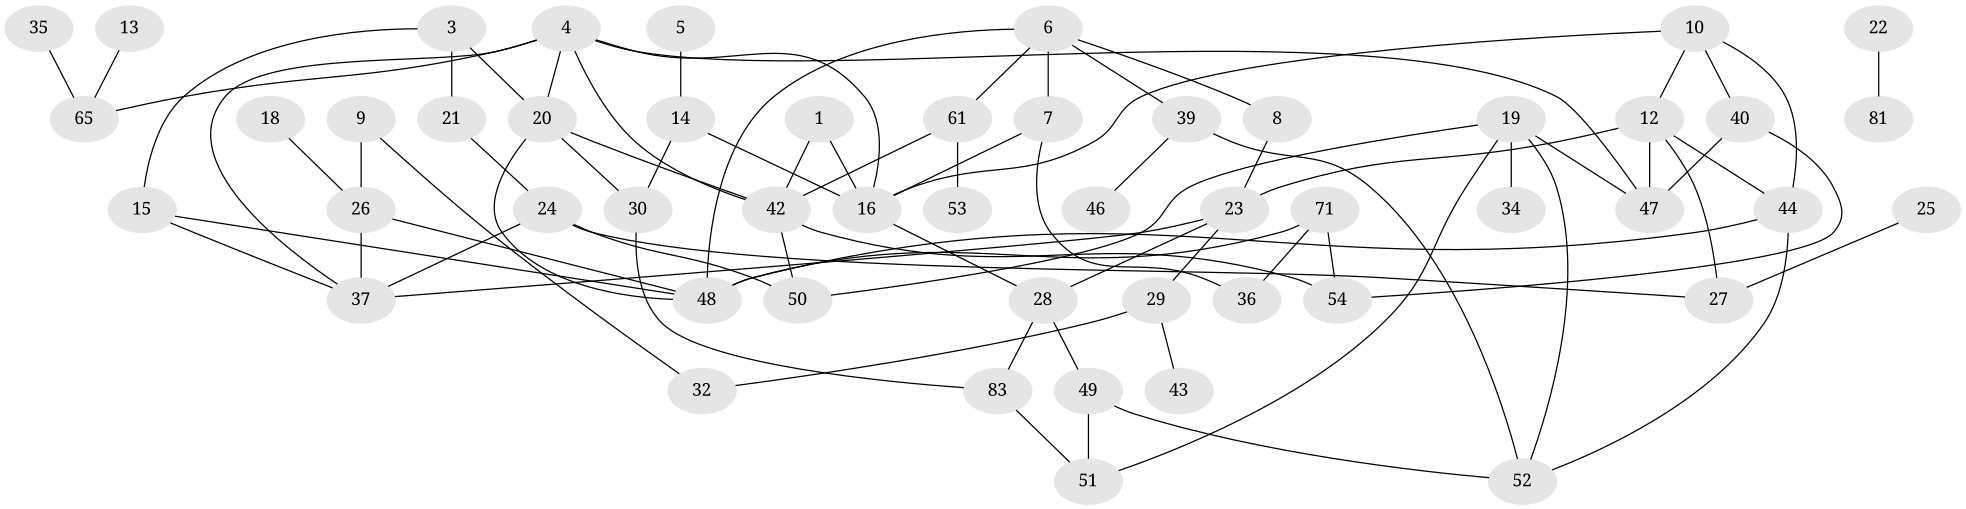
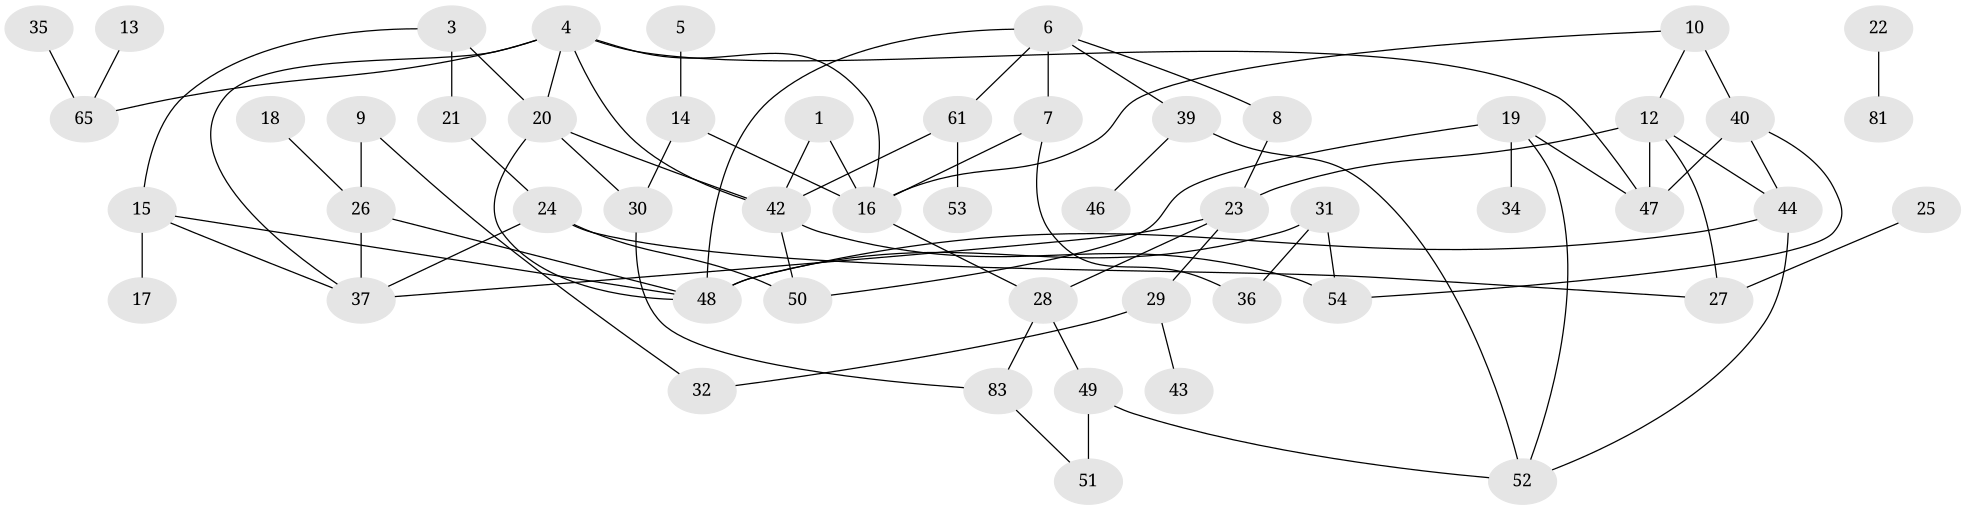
(1787, 100) -> (1764, 165)
(1325, 210) -> (1325, 210)
none -> (142, 300)
(1350, 352) -> none
